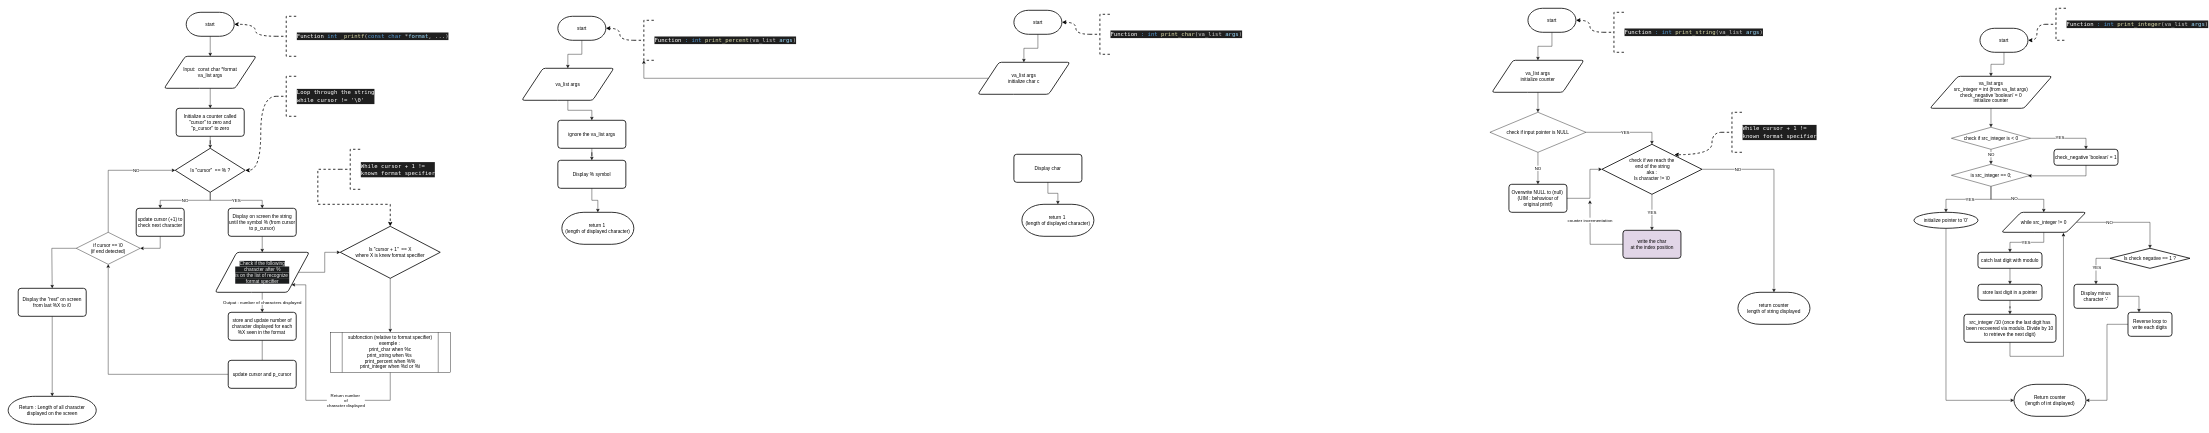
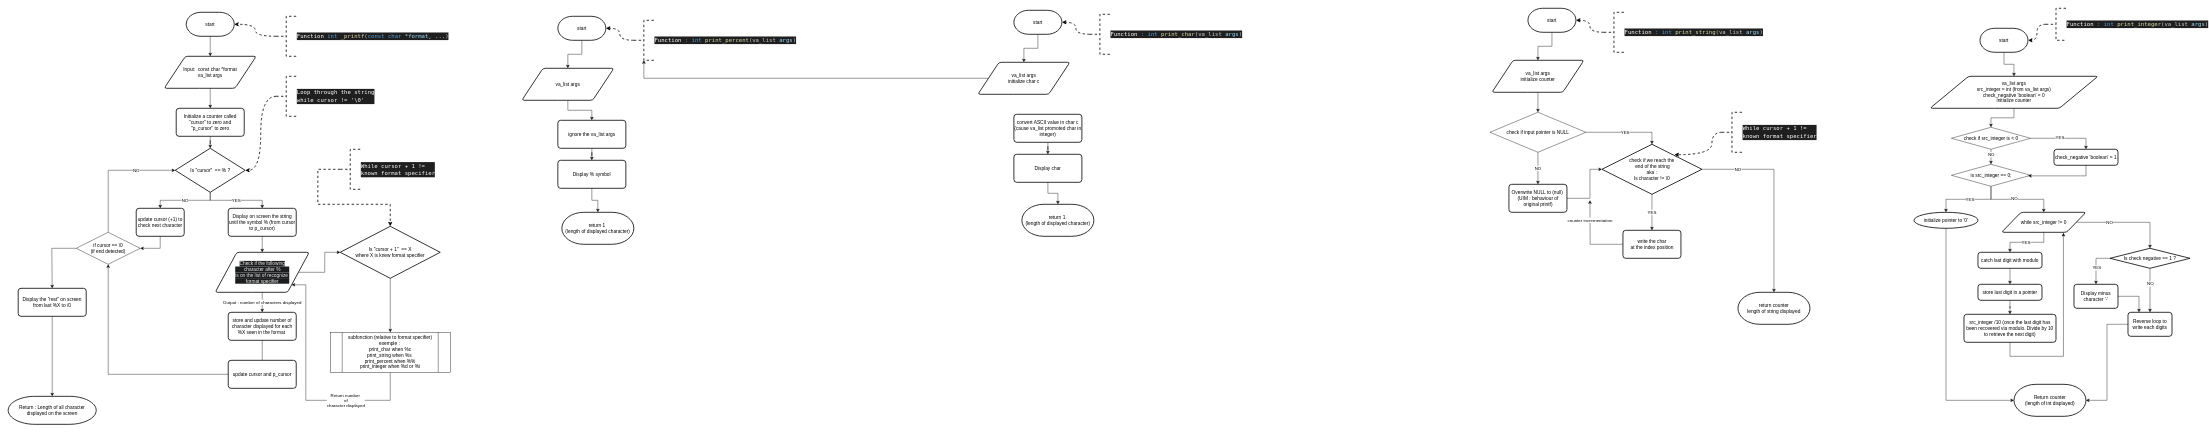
(1991, 92) -> (2014, 92)
none -> (1048, 128)
none -> (1048, 150)
(1652, 244) -> (1652, 244)
none -> (2150, 283)
